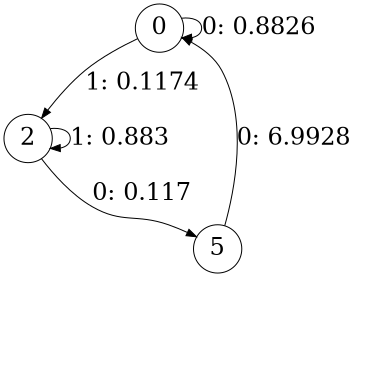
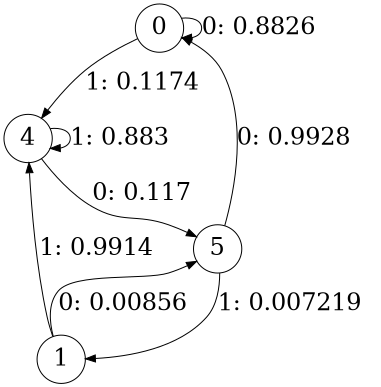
(28, 139) -> (28, 139)
(305, 139) -> (305, 139)
none -> (61, 359)
